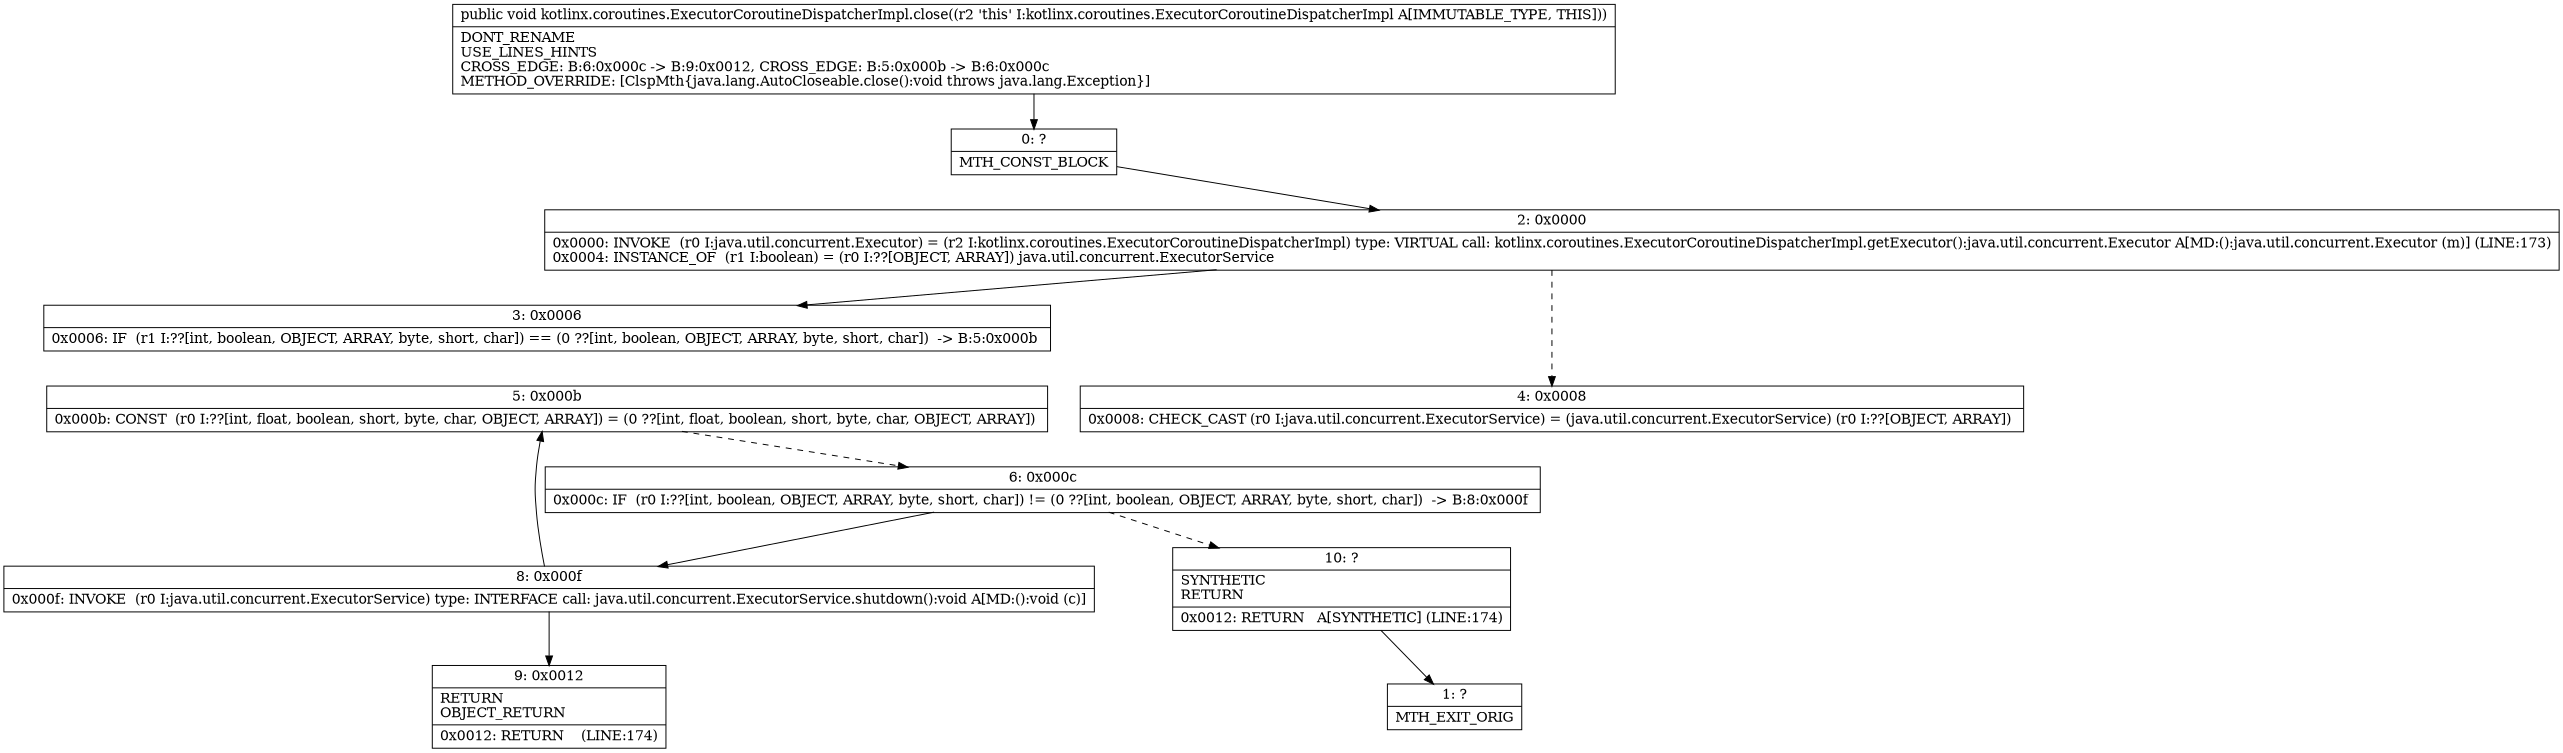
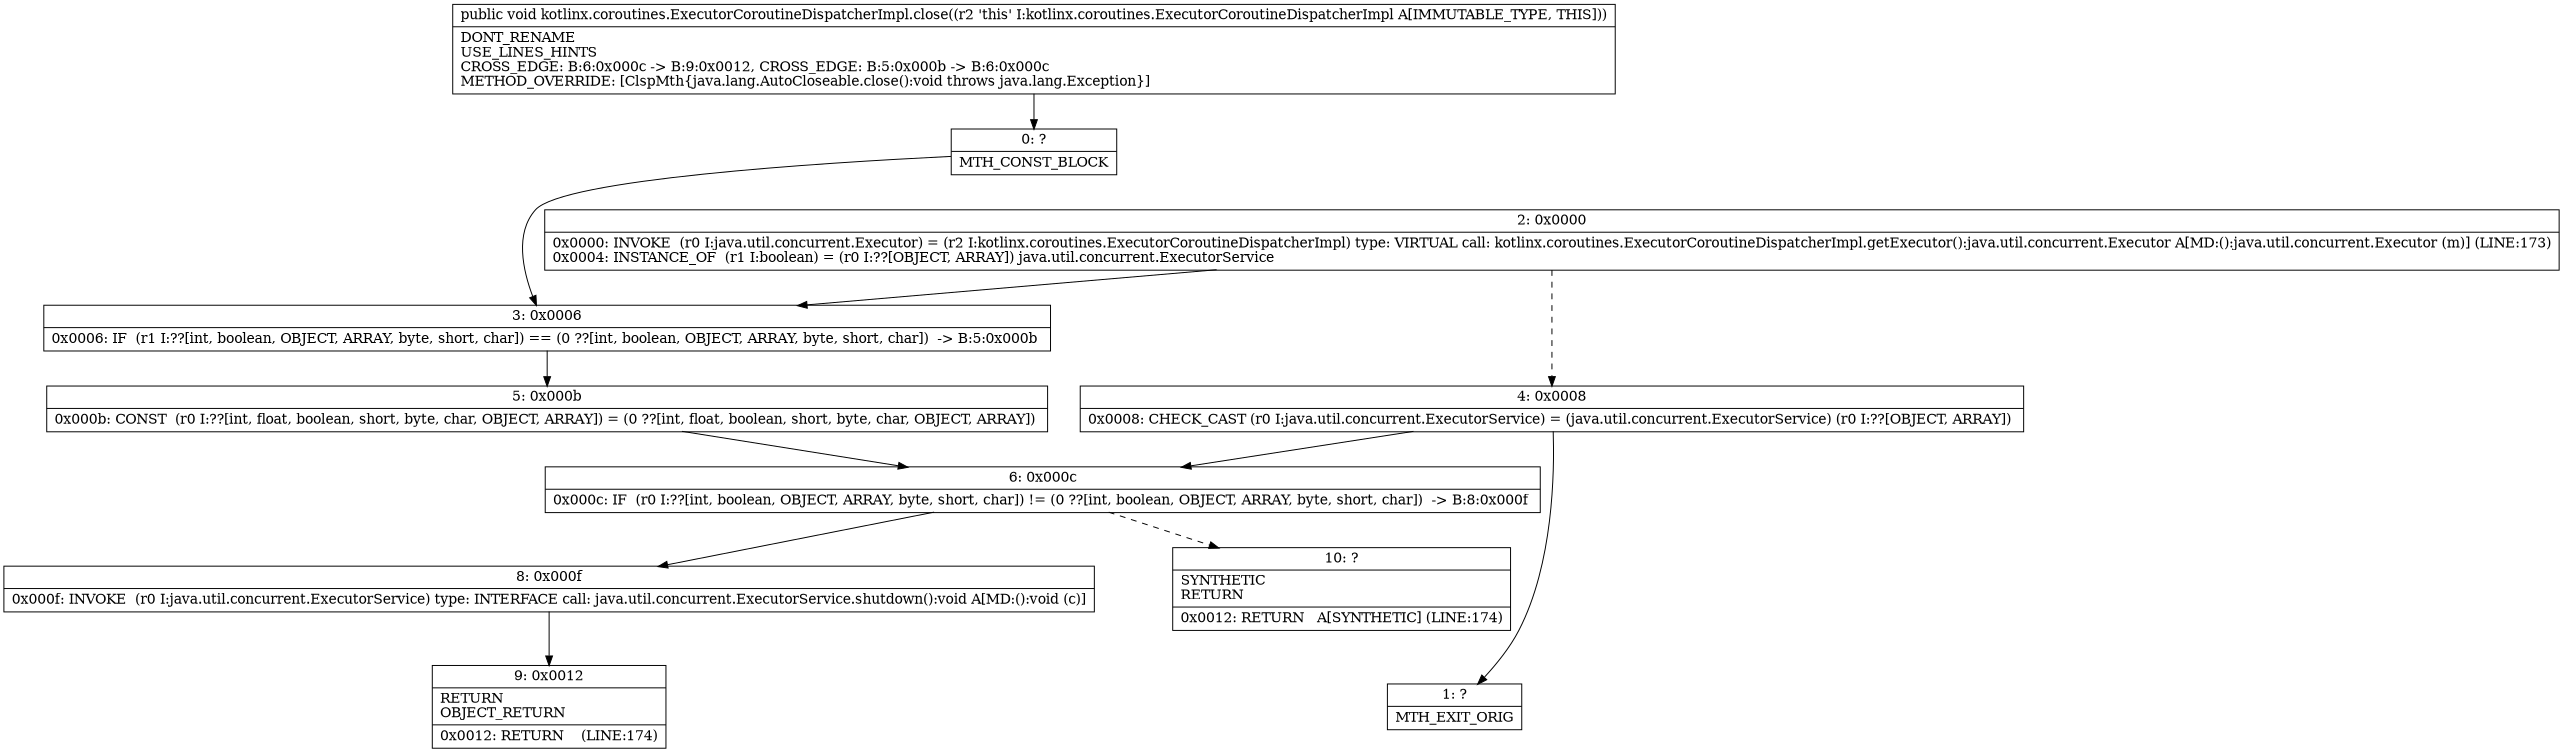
(1243, 188) -> (696, 175)
(790, 449) -> (790, 449)
none -> (1302, 449)
(536, 504) -> (547, 364)
(1404, 654) -> (1542, 562)
